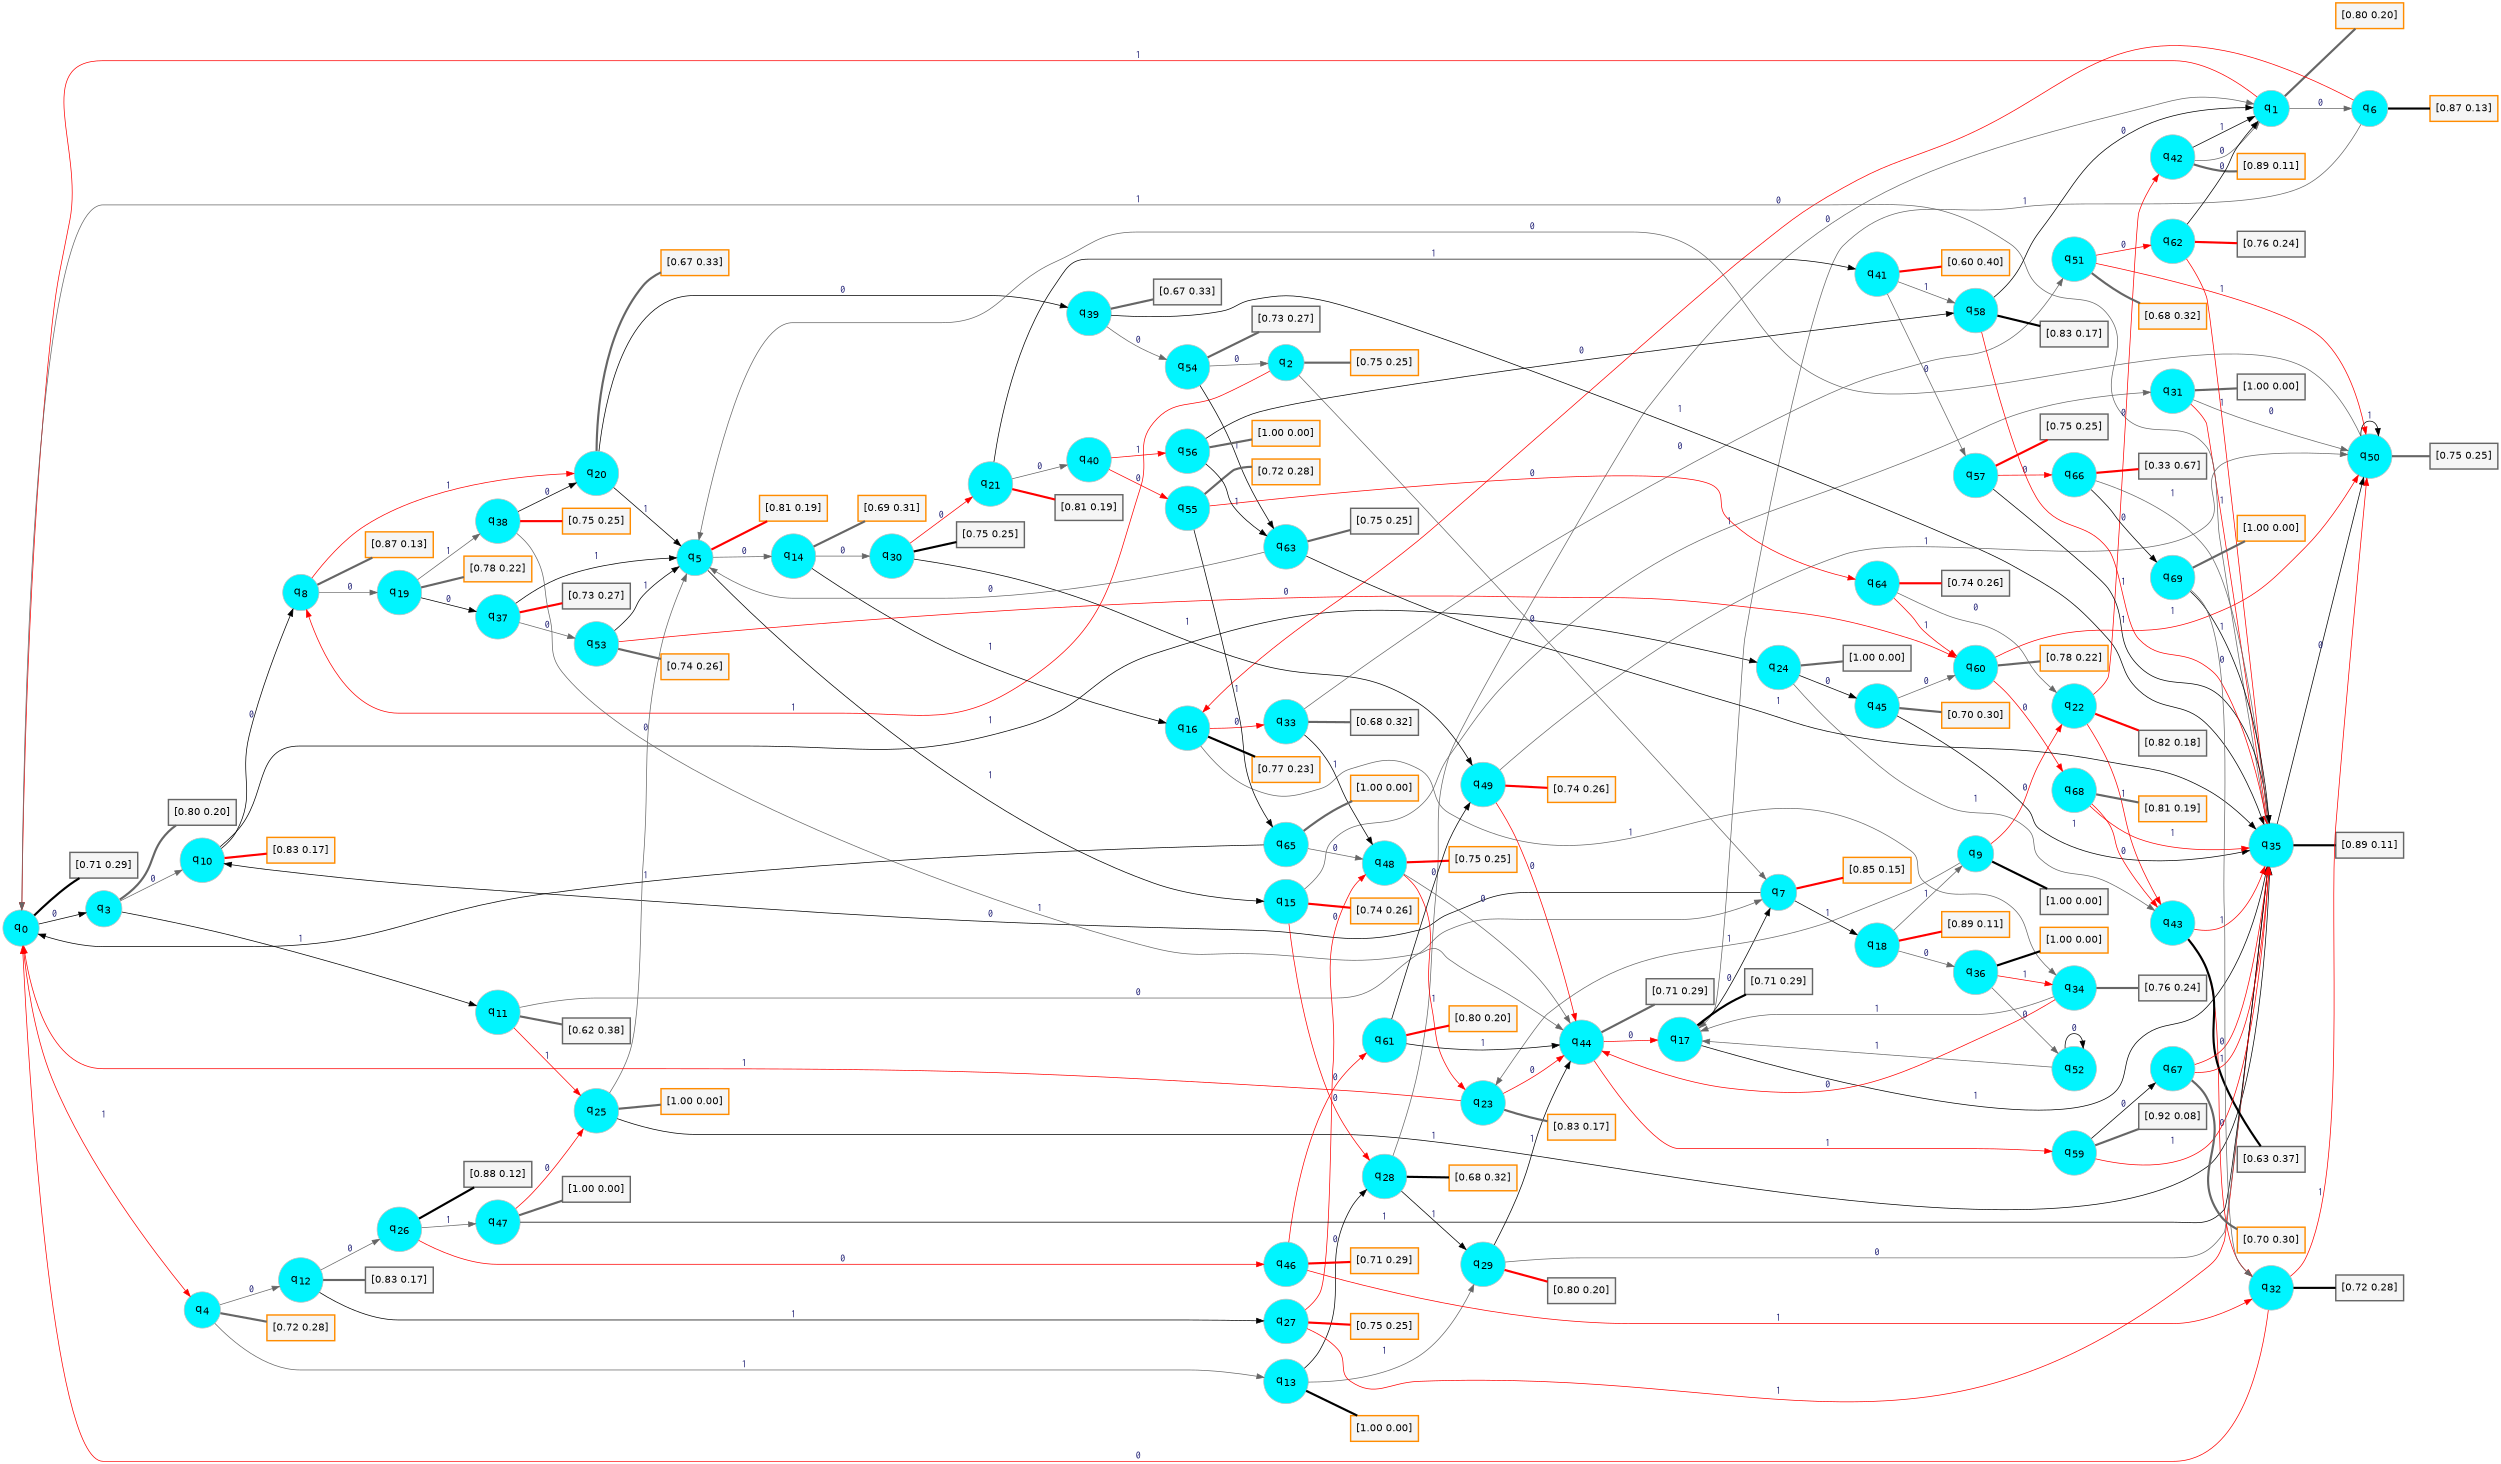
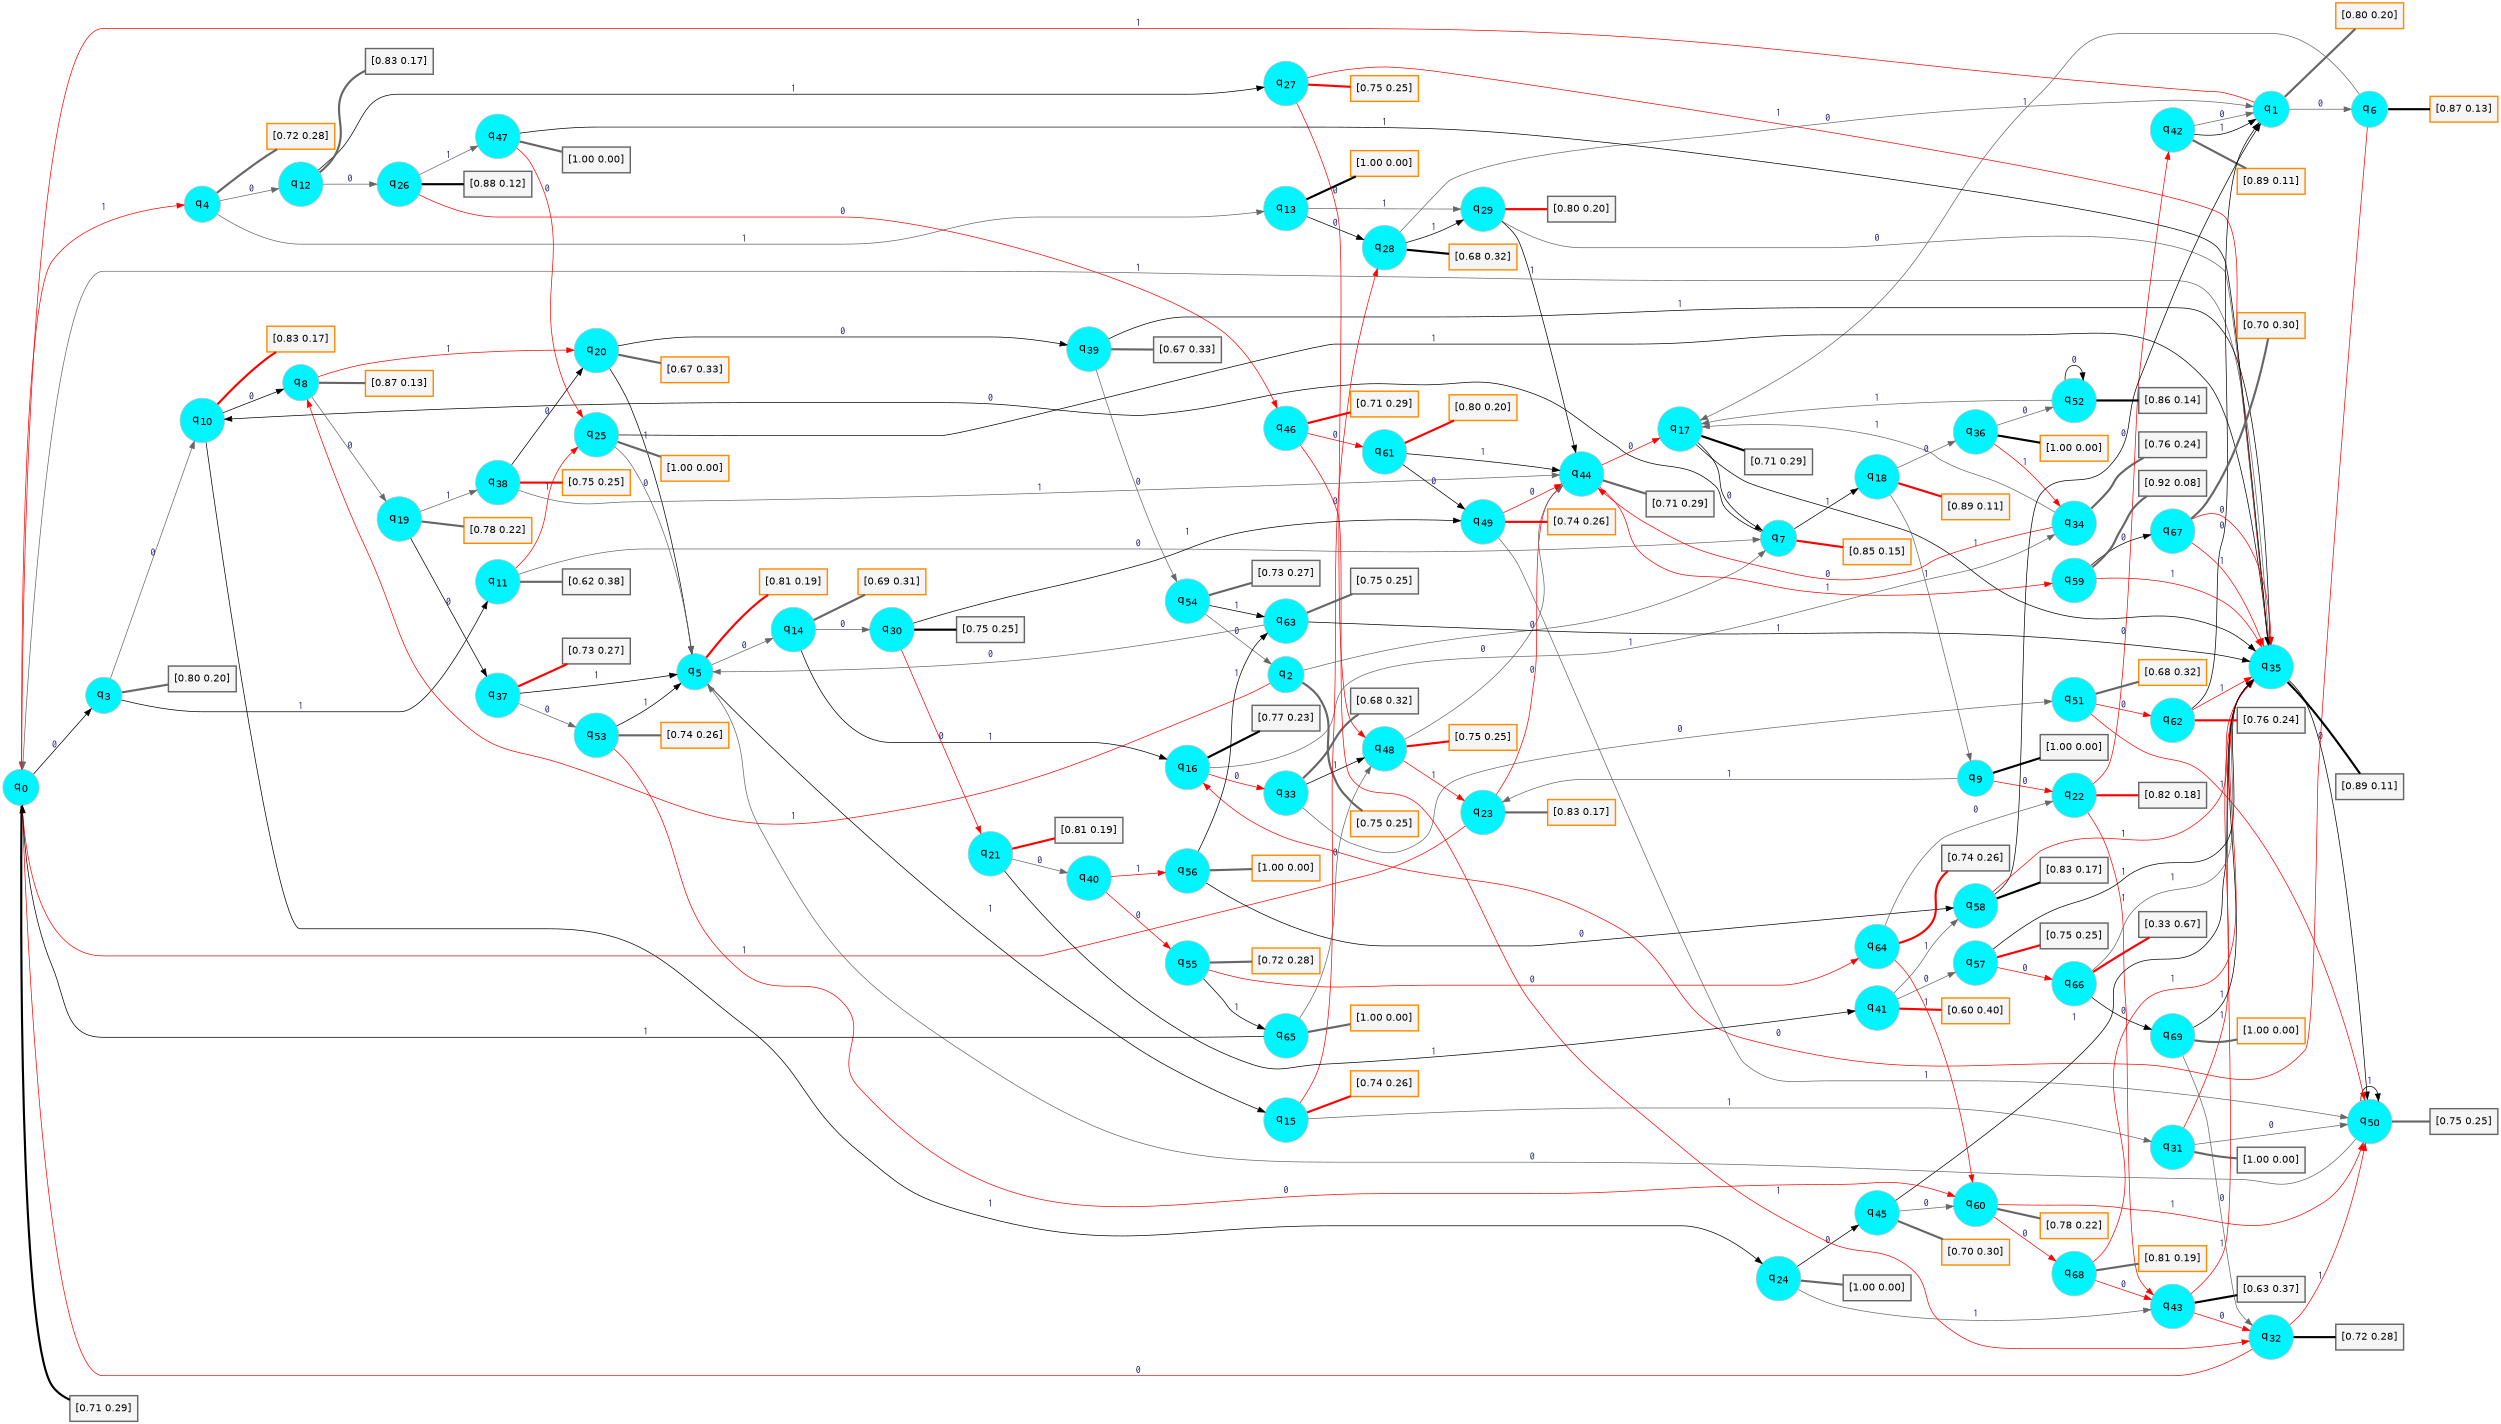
none -> (2173, 400)
(1286, 770) -> (1286, 718)
